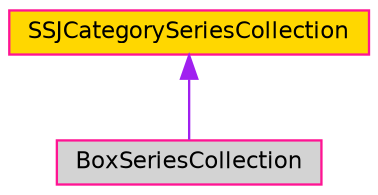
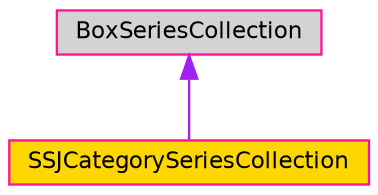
(189, 110) -> (189, 110)
